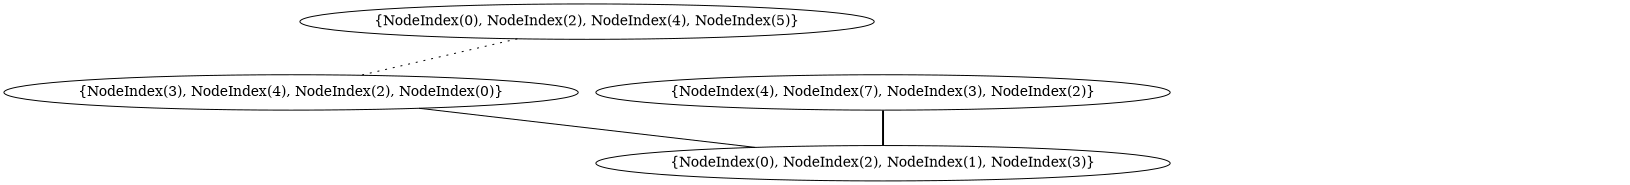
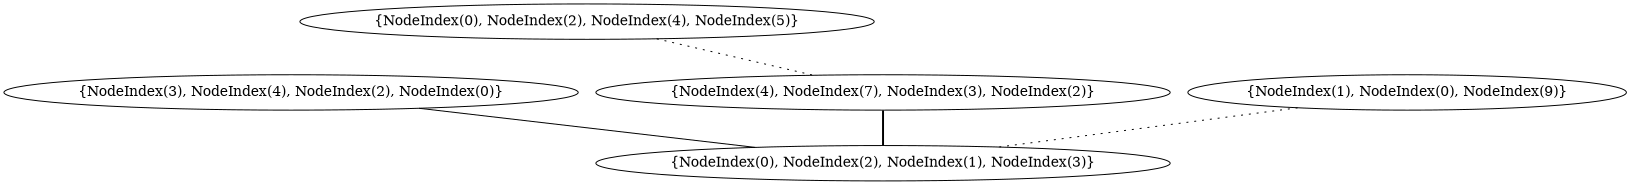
(439, 57) -> (735, 57)
none -> (1407, 92)
